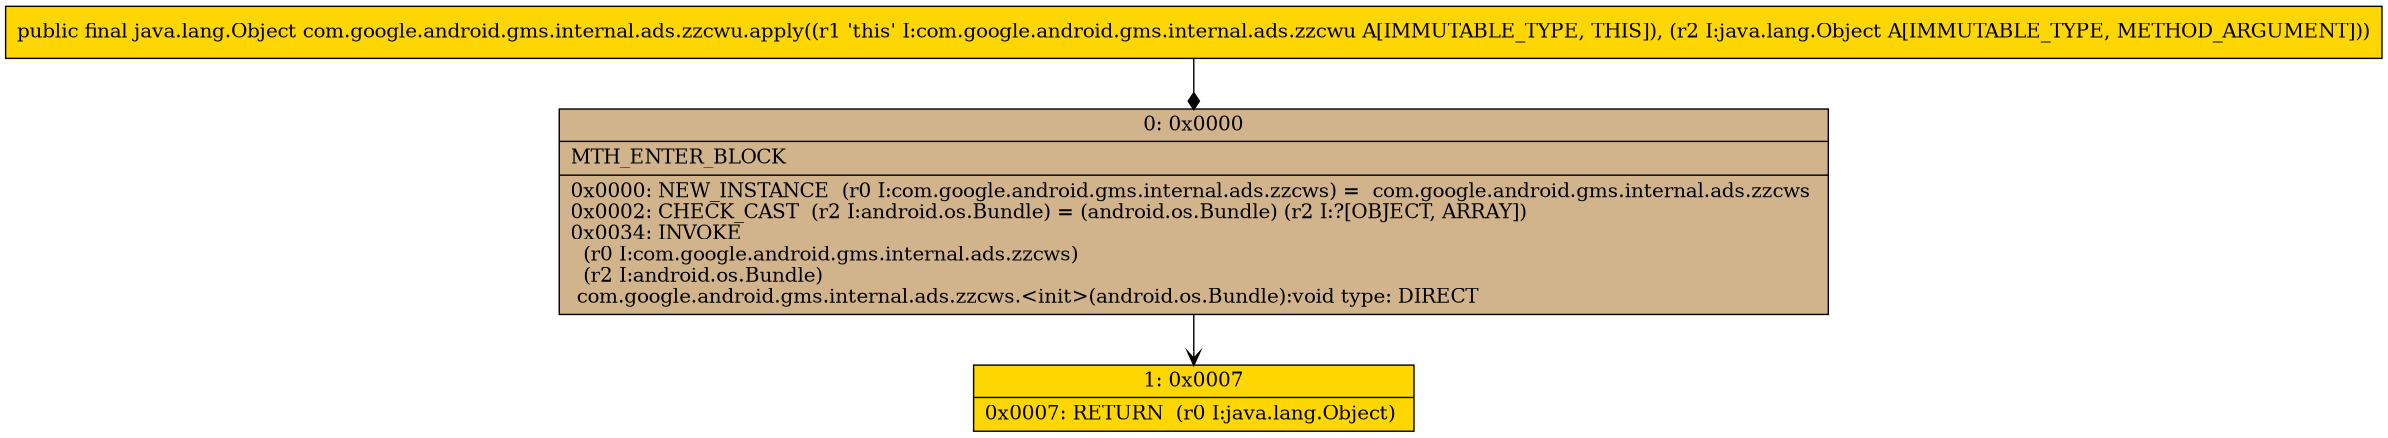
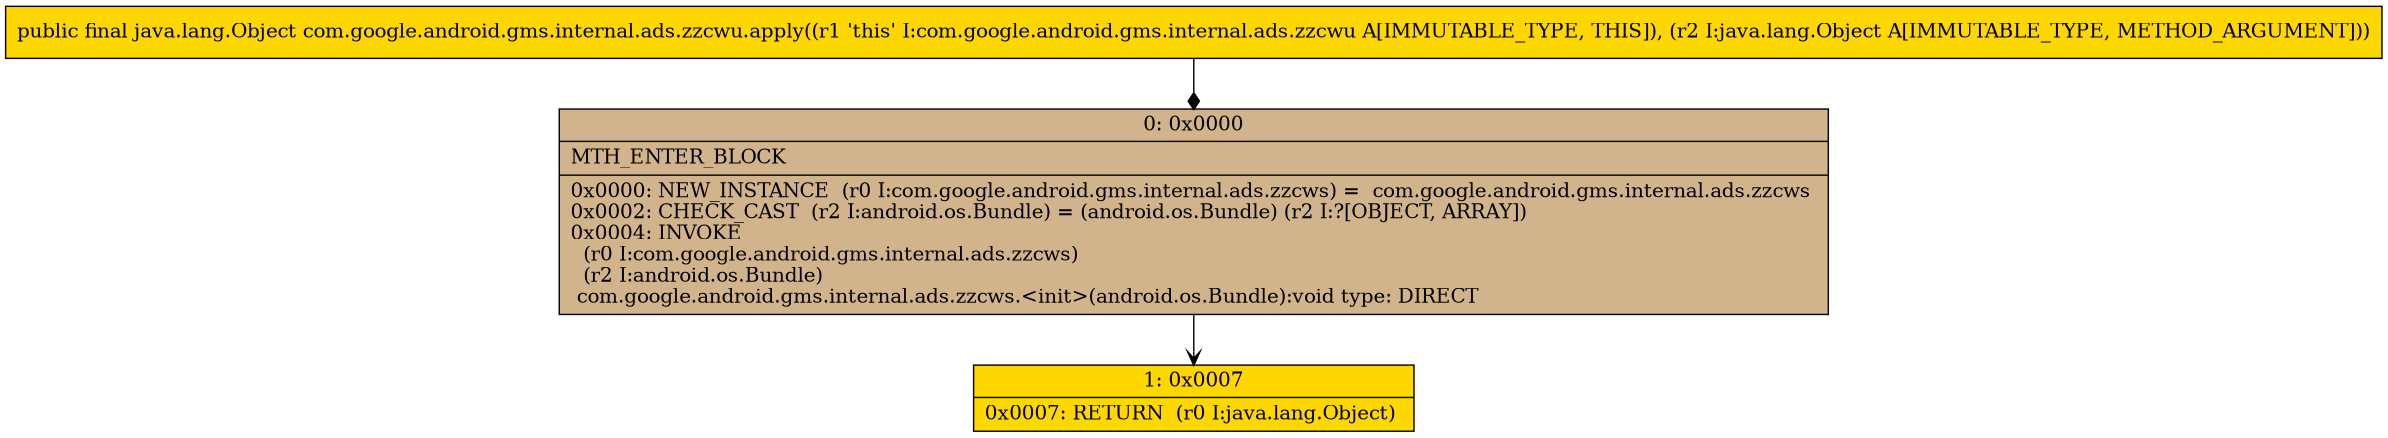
(663, 234) -> (663, 234)
